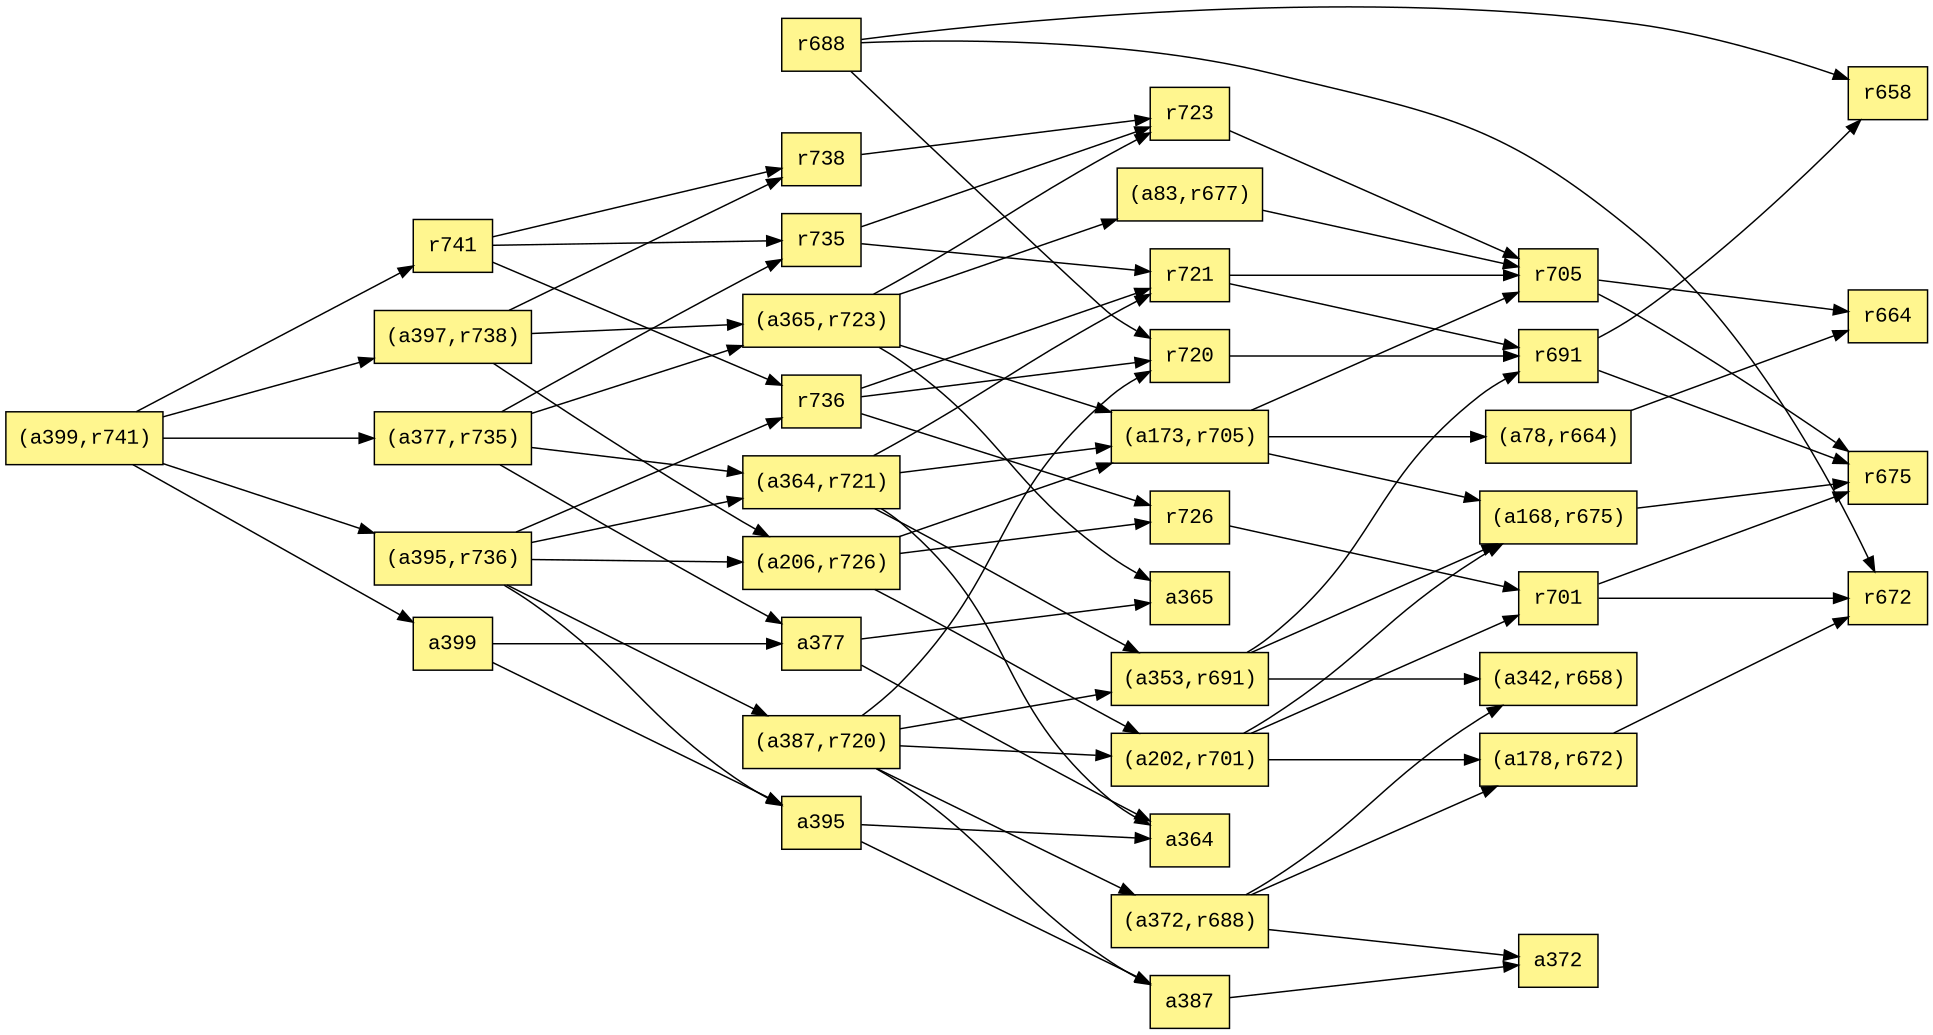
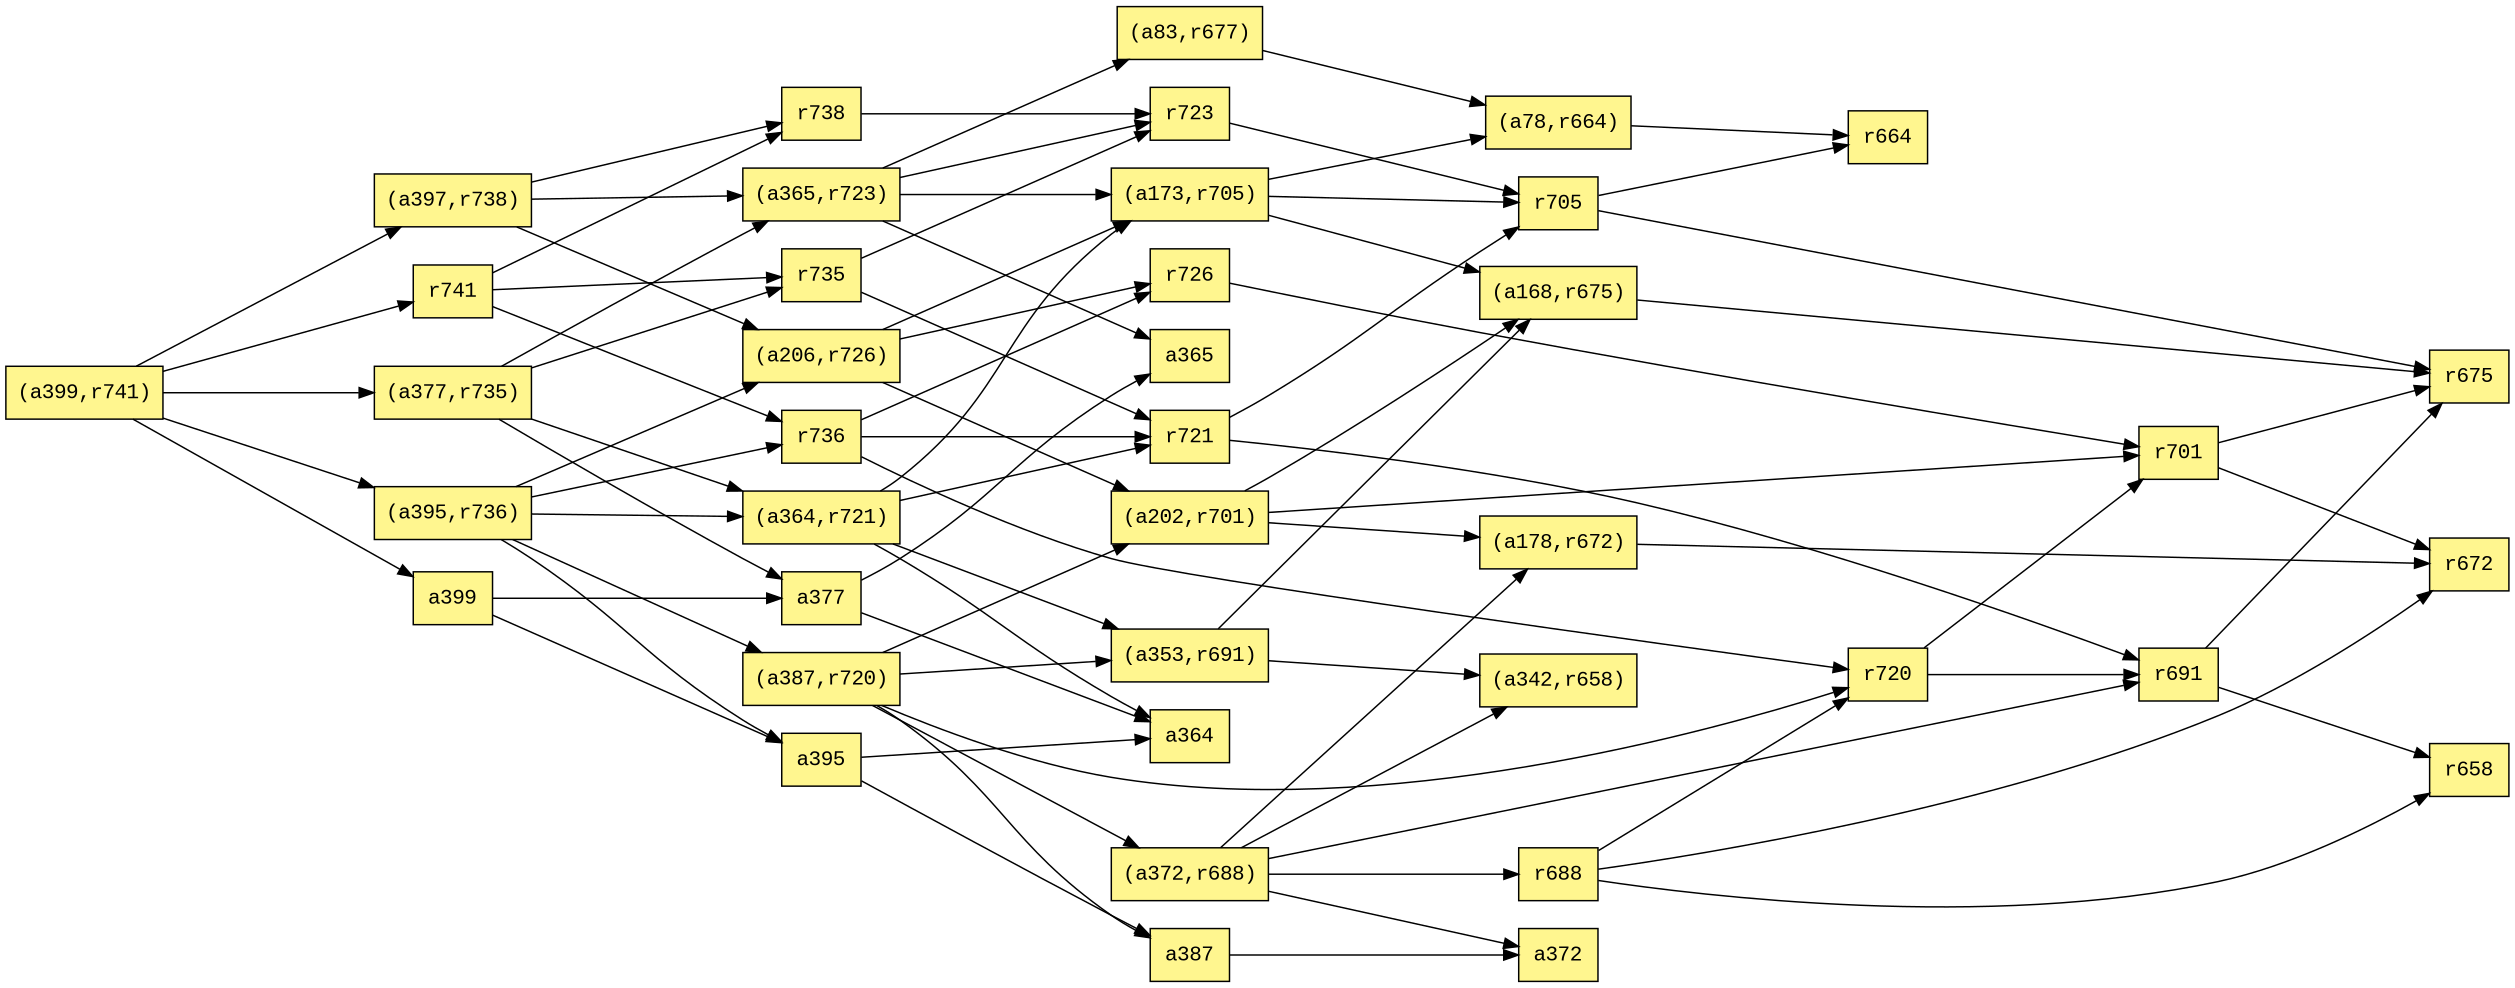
(1383, 237) -> (1367, 76)
(1375, 514) -> (1696, 772)
none -> (2028, 568)
none -> (1386, 874)
